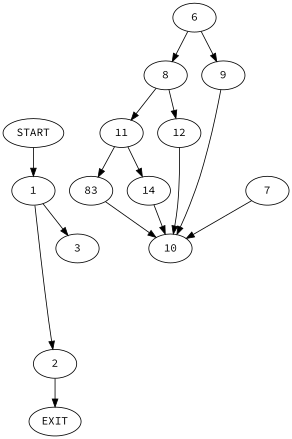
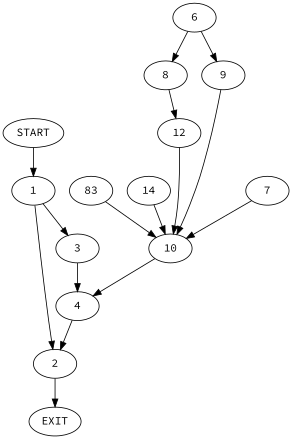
(122, 133) -> none
none -> (77, 306)
